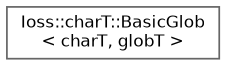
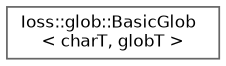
(113, 33) -> (113, 33)
